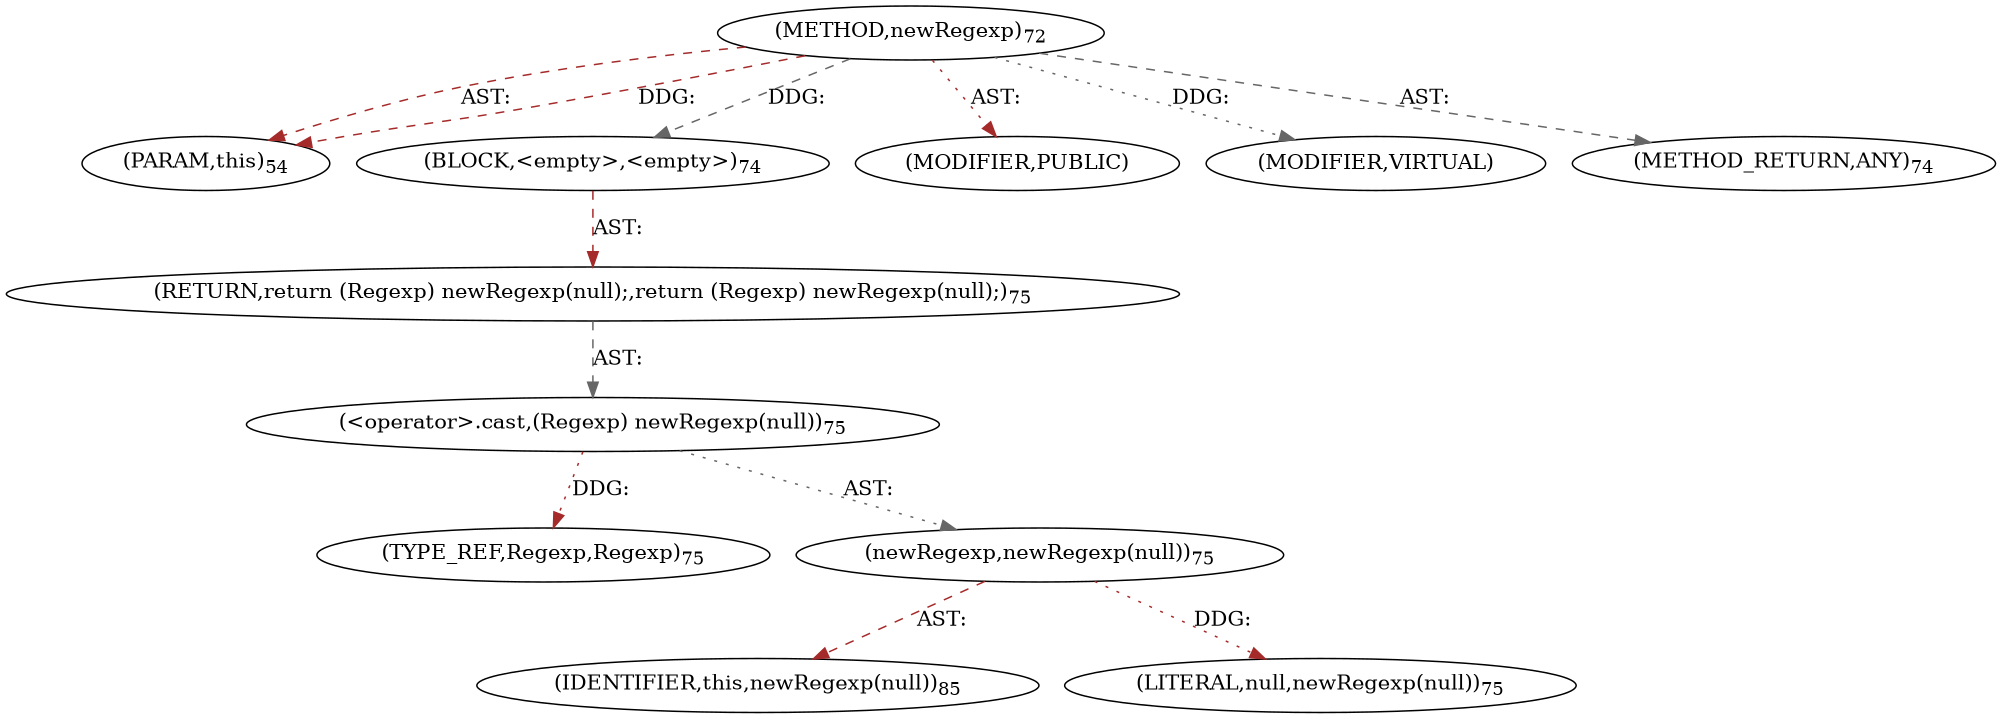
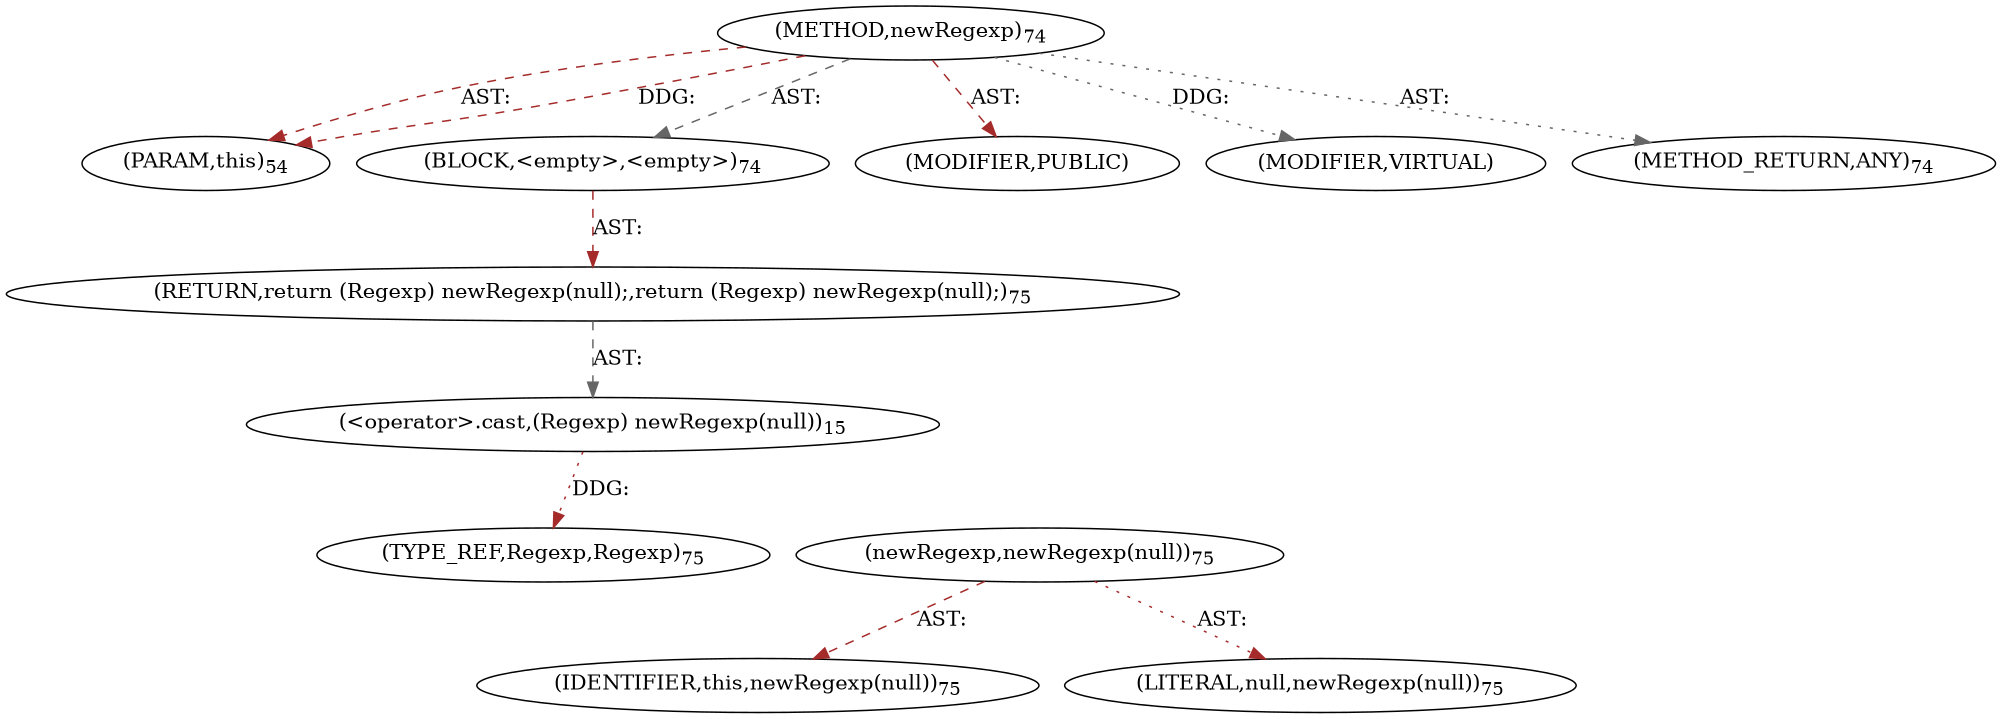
(1035, 31) -> (1035, 31)
(959, 93) -> (959, 93)
(1337, 97) -> (1337, 97)
(800, 98) -> (800, 98)
(835, 422) -> (835, 422)
(810, 488) -> none
(1226, 620) -> (1226, 620)
(950, 683) -> (950, 683)
